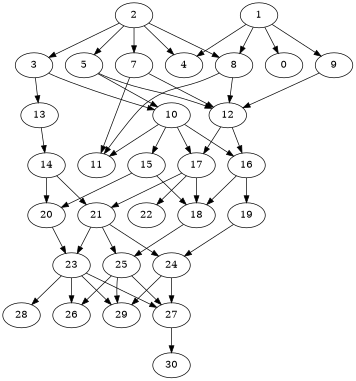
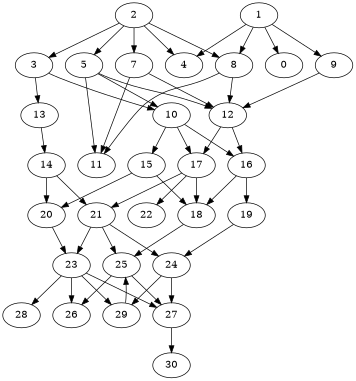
(137, 138) -> (90, 112)
(117, 283) -> (126, 297)
